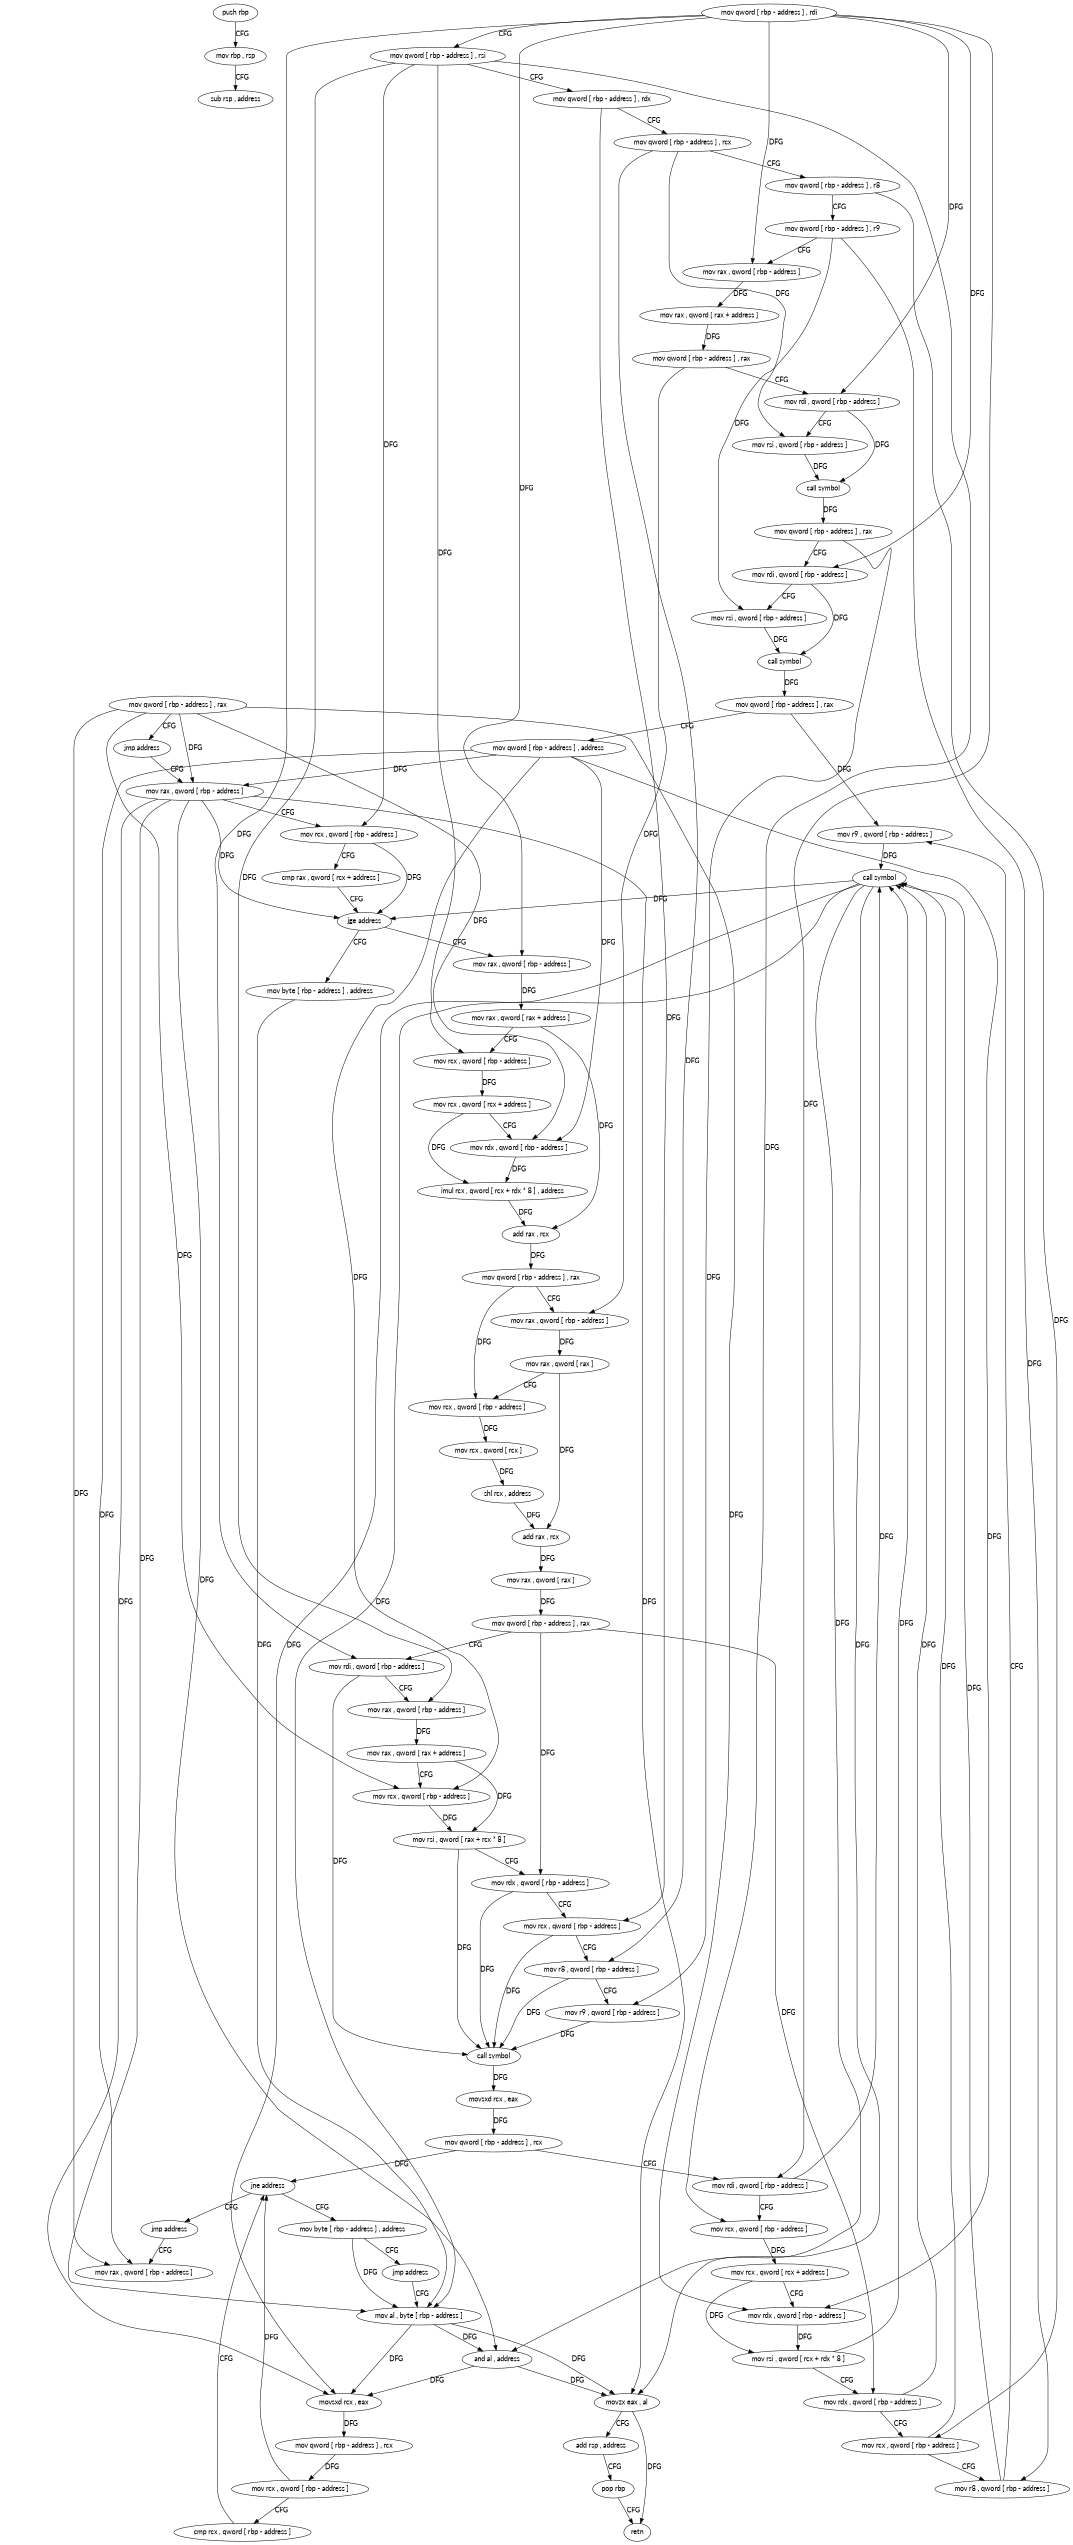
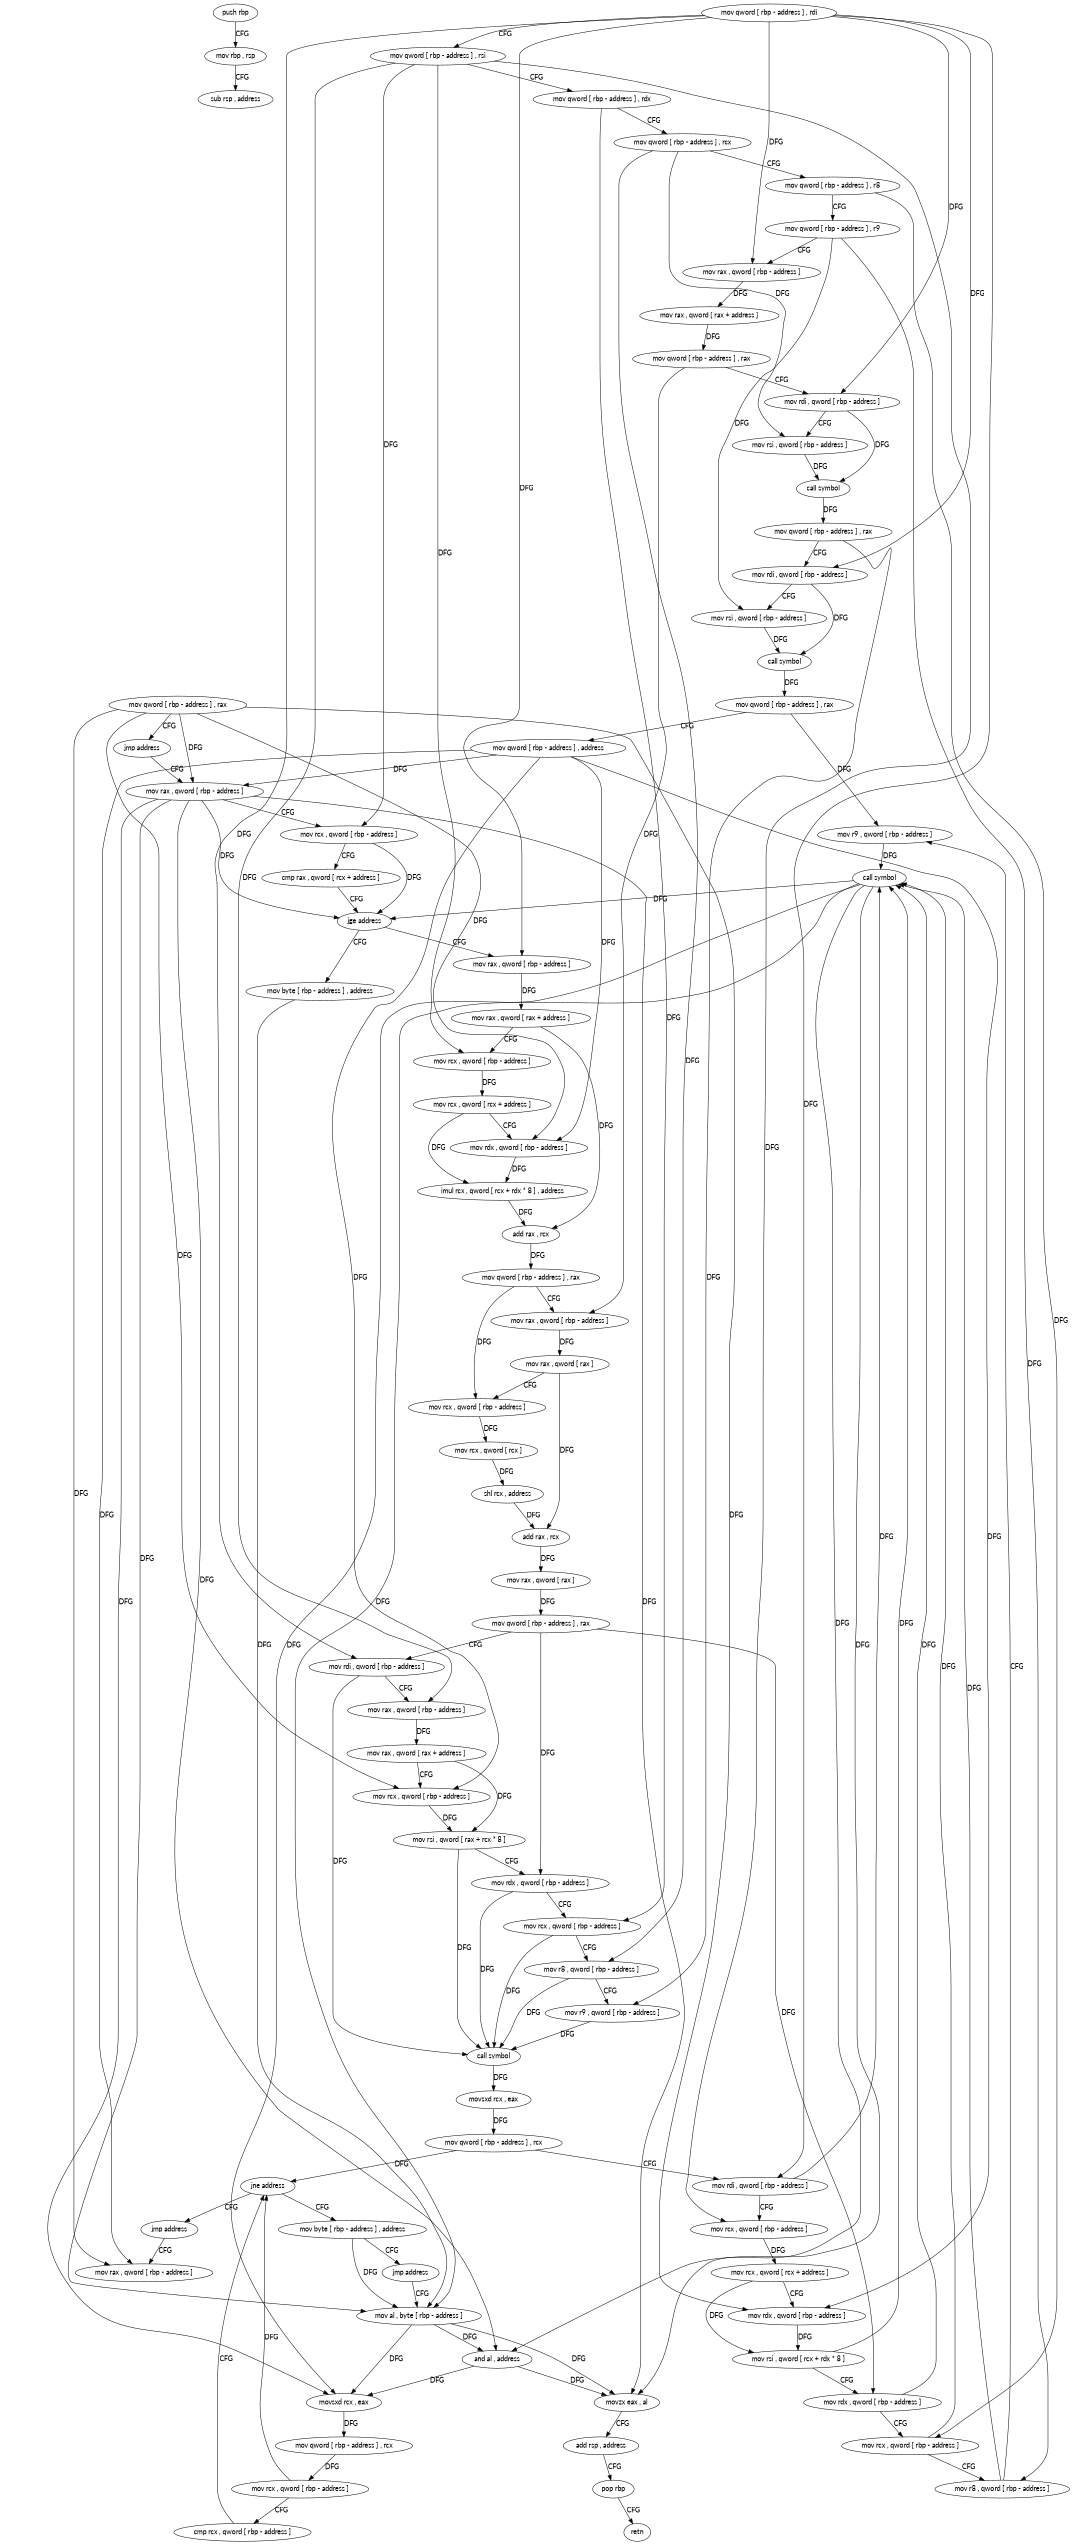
(647, 2464) -> none
